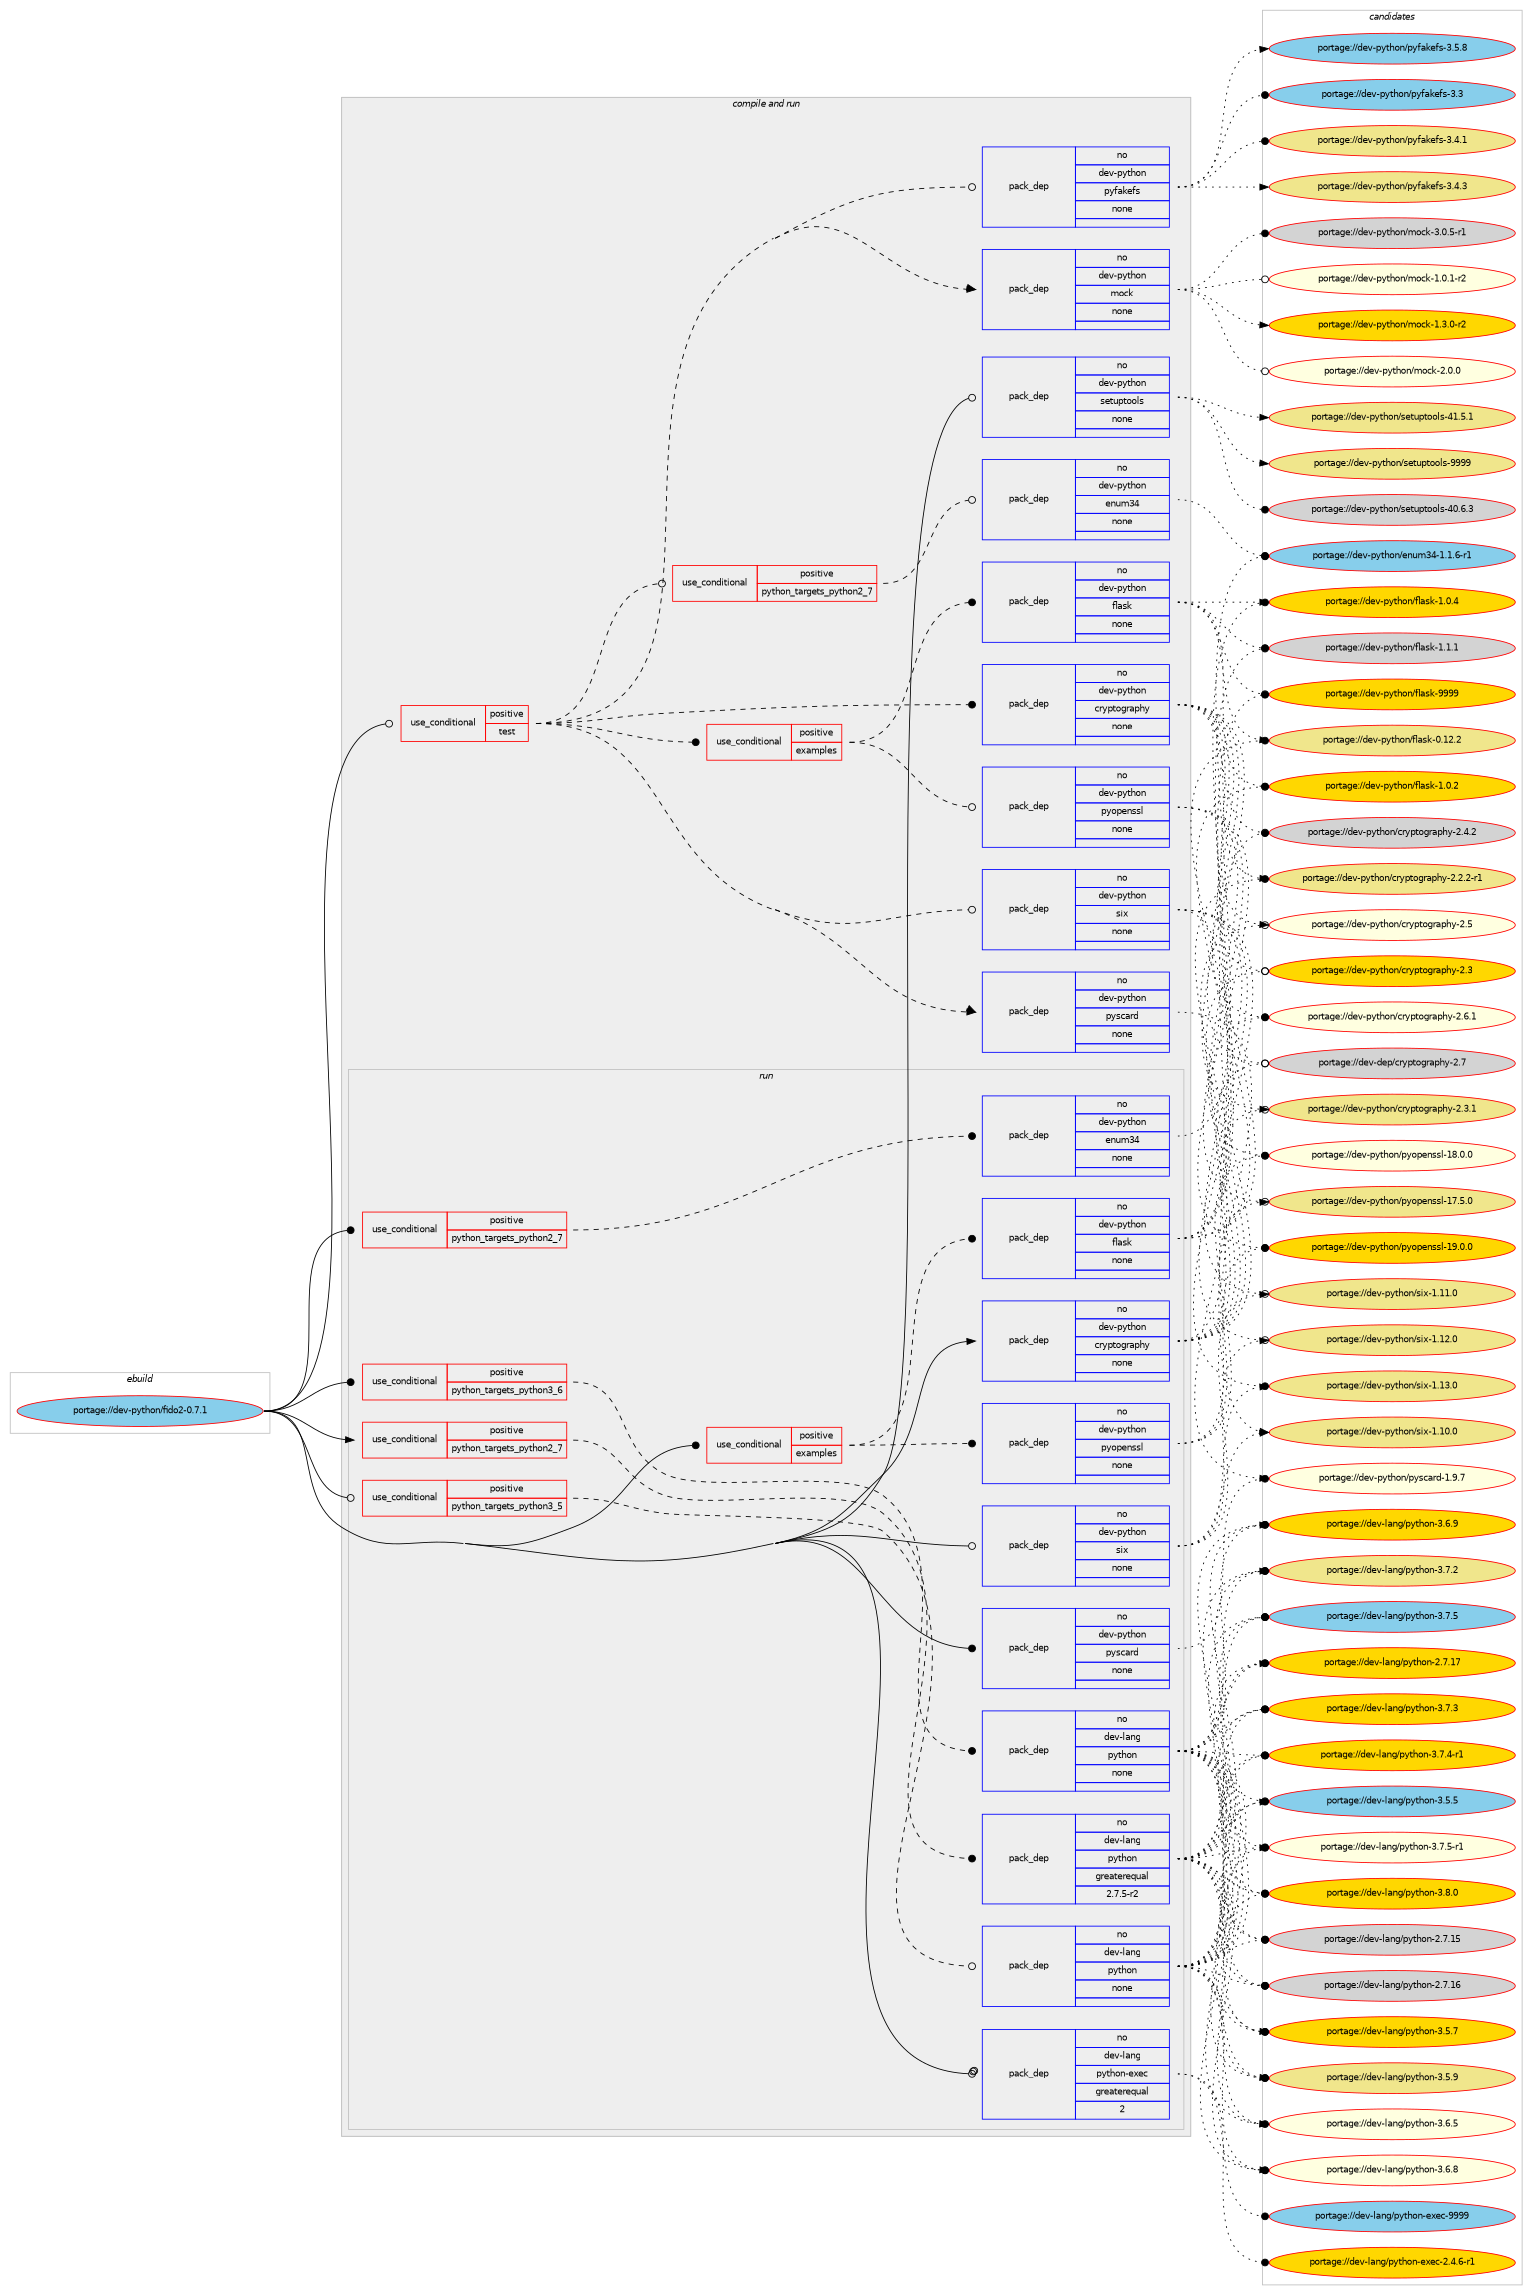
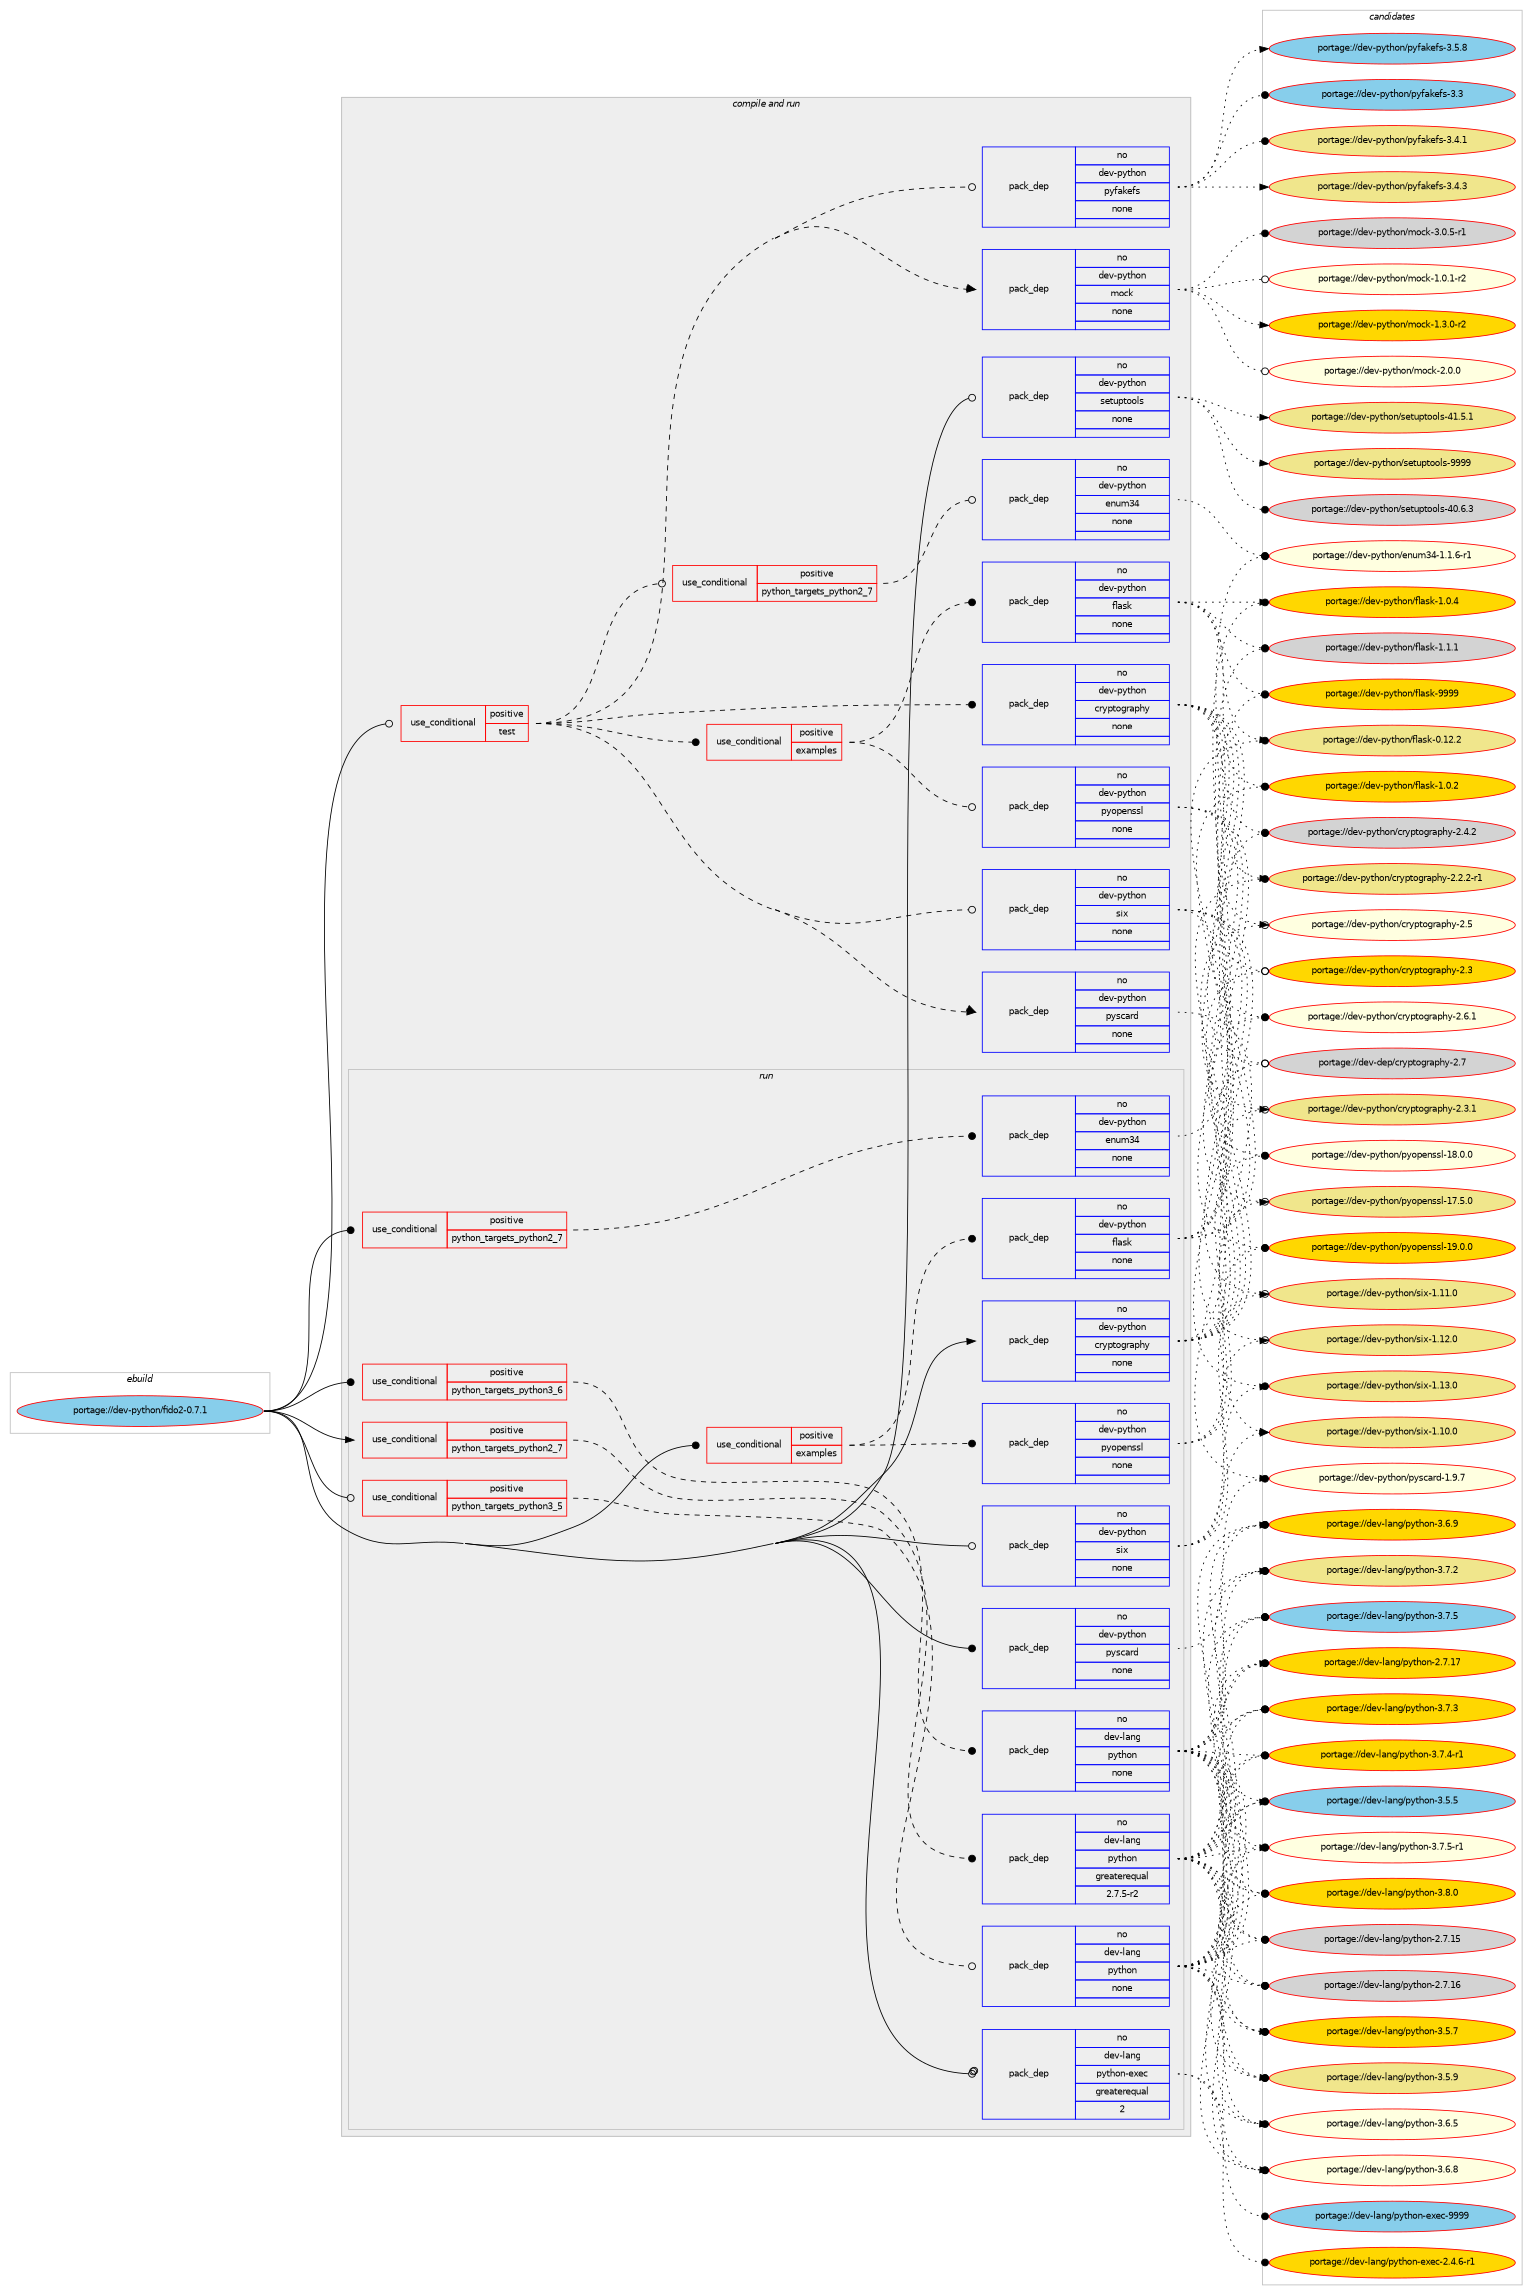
(1392, 556) -> (1392, 556)
